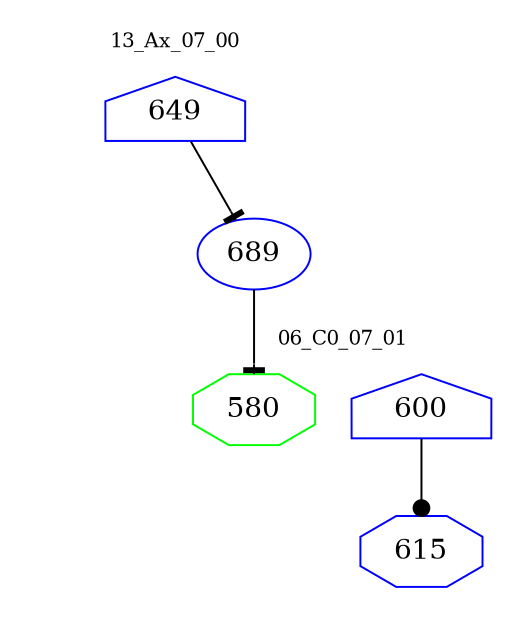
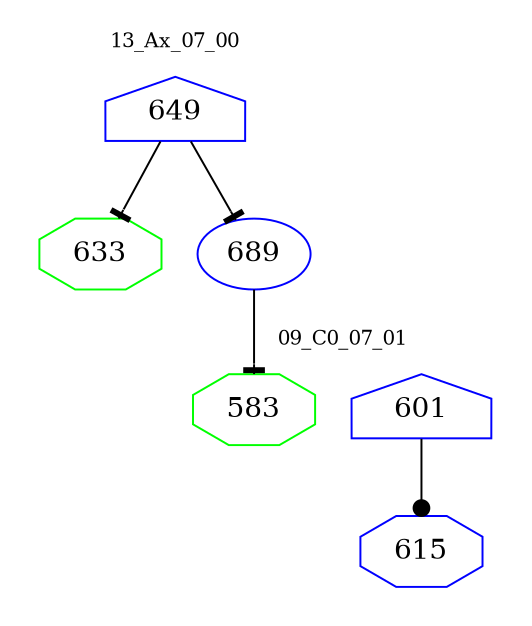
none -> (100, 254)
(343, 340) -> (343, 340)
(254, 410) -> (254, 410)
(421, 410) -> (421, 410)
